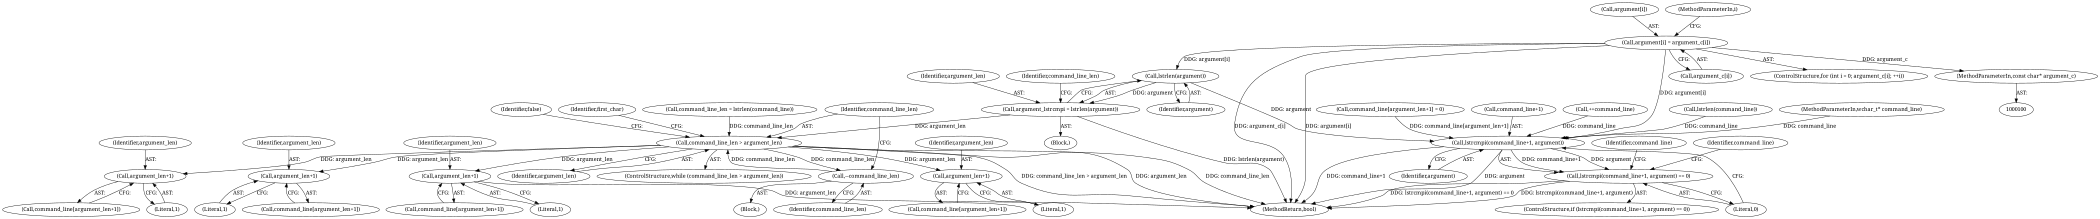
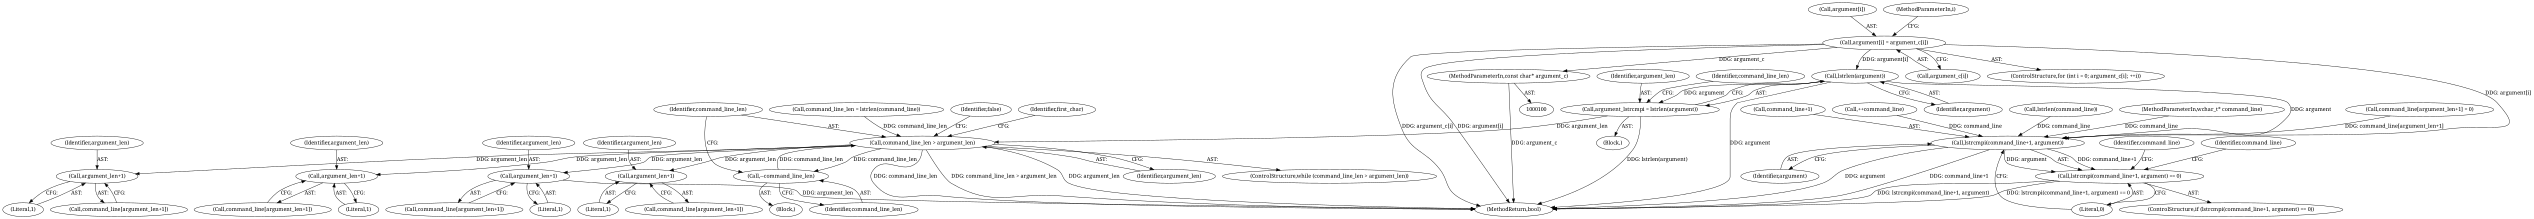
none -> (1511, 141)
none -> (1727, 180)
